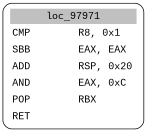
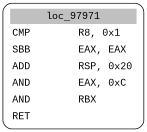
(54, 100) -> (54, 100)
